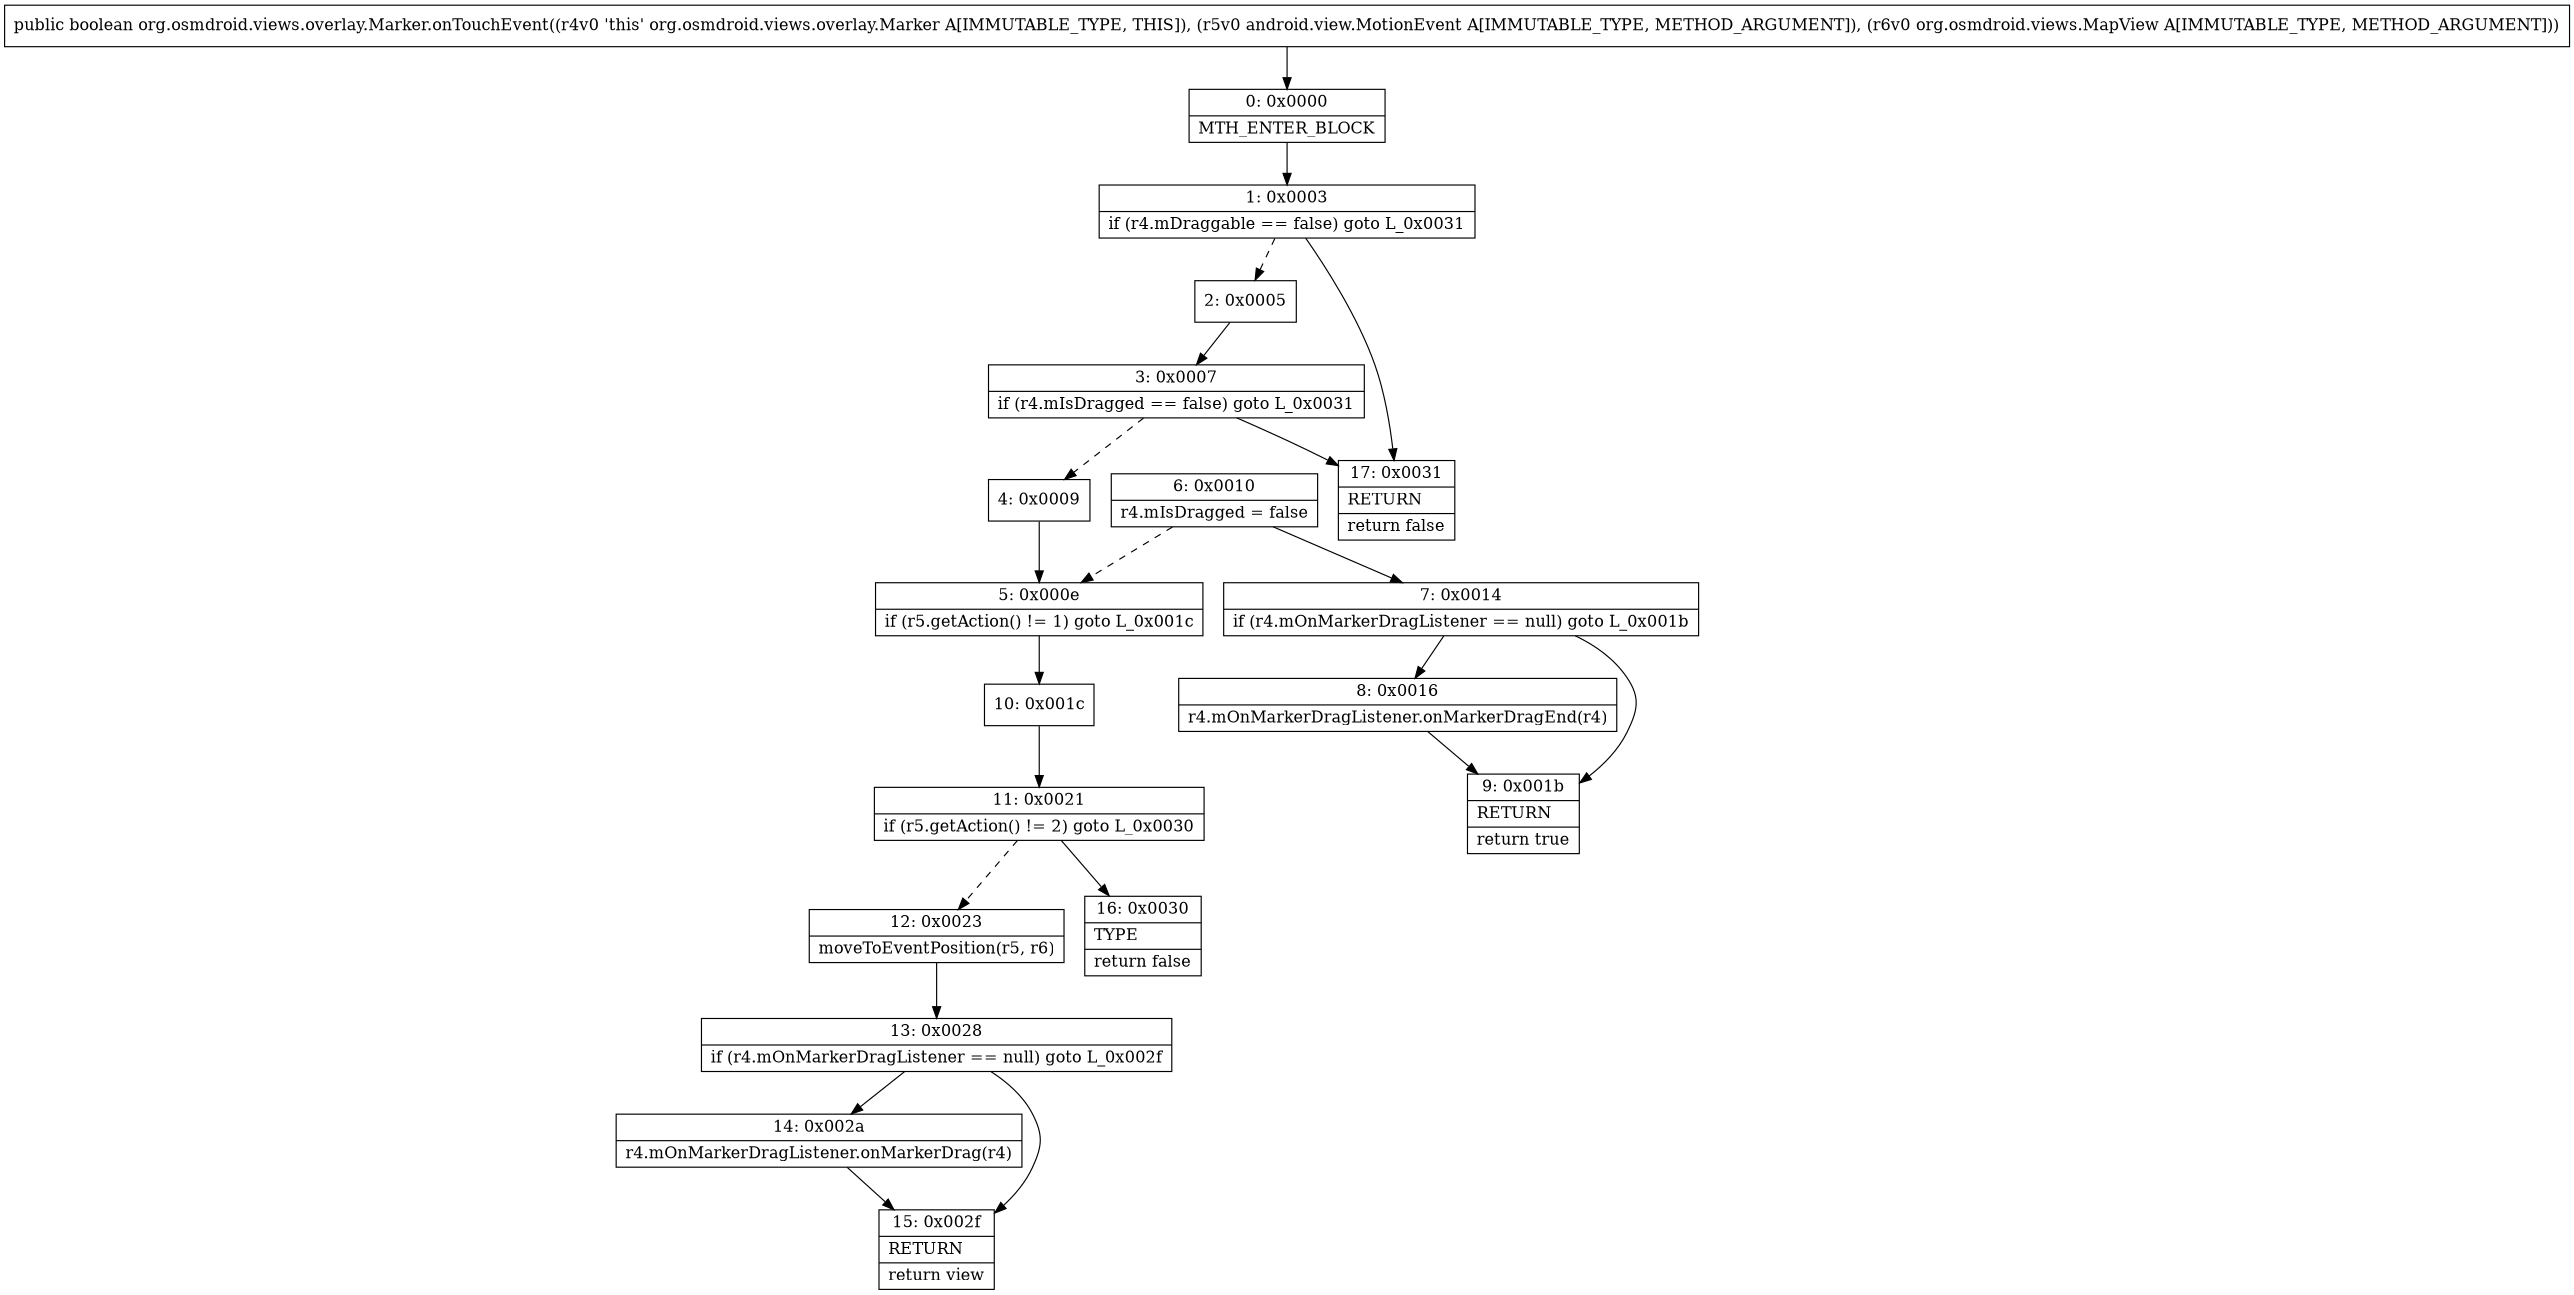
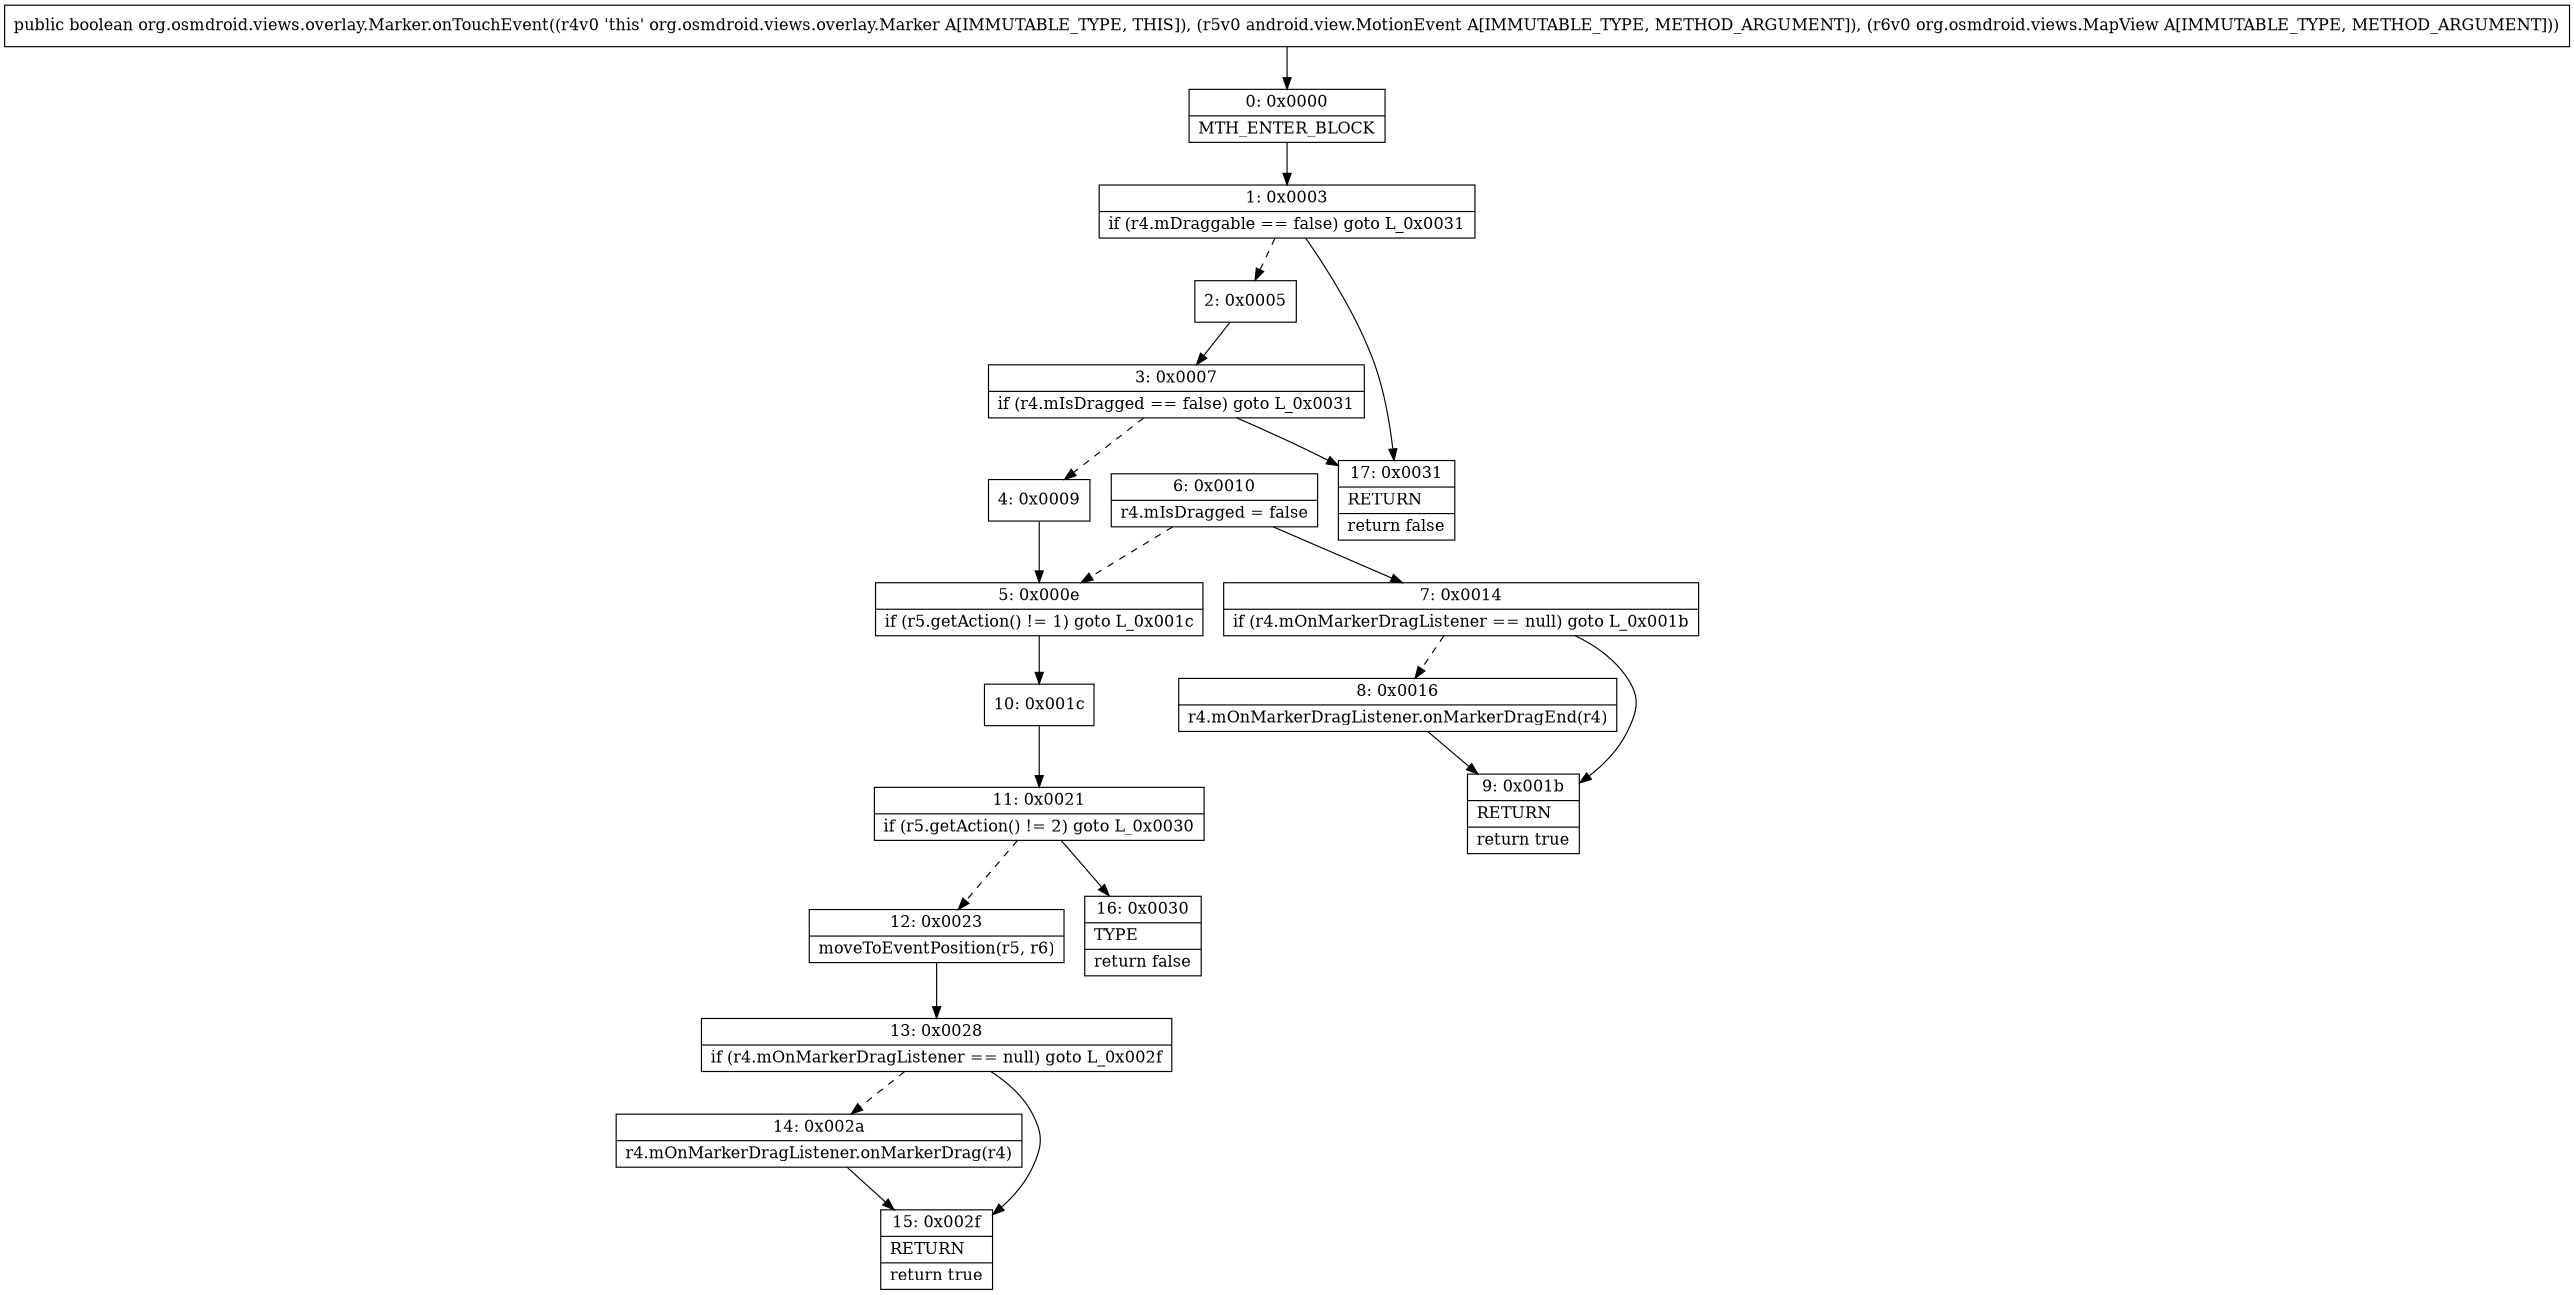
(1433, 652) -> (1433, 652)
(882, 1089) -> (882, 1089)
(937, 1276) -> (937, 1276)
